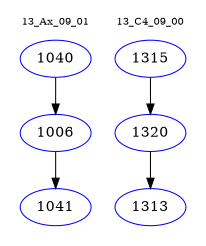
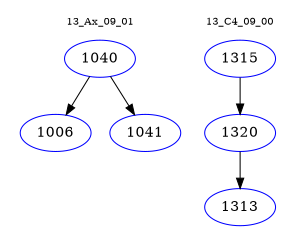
(56, 165) -> (120, 91)
